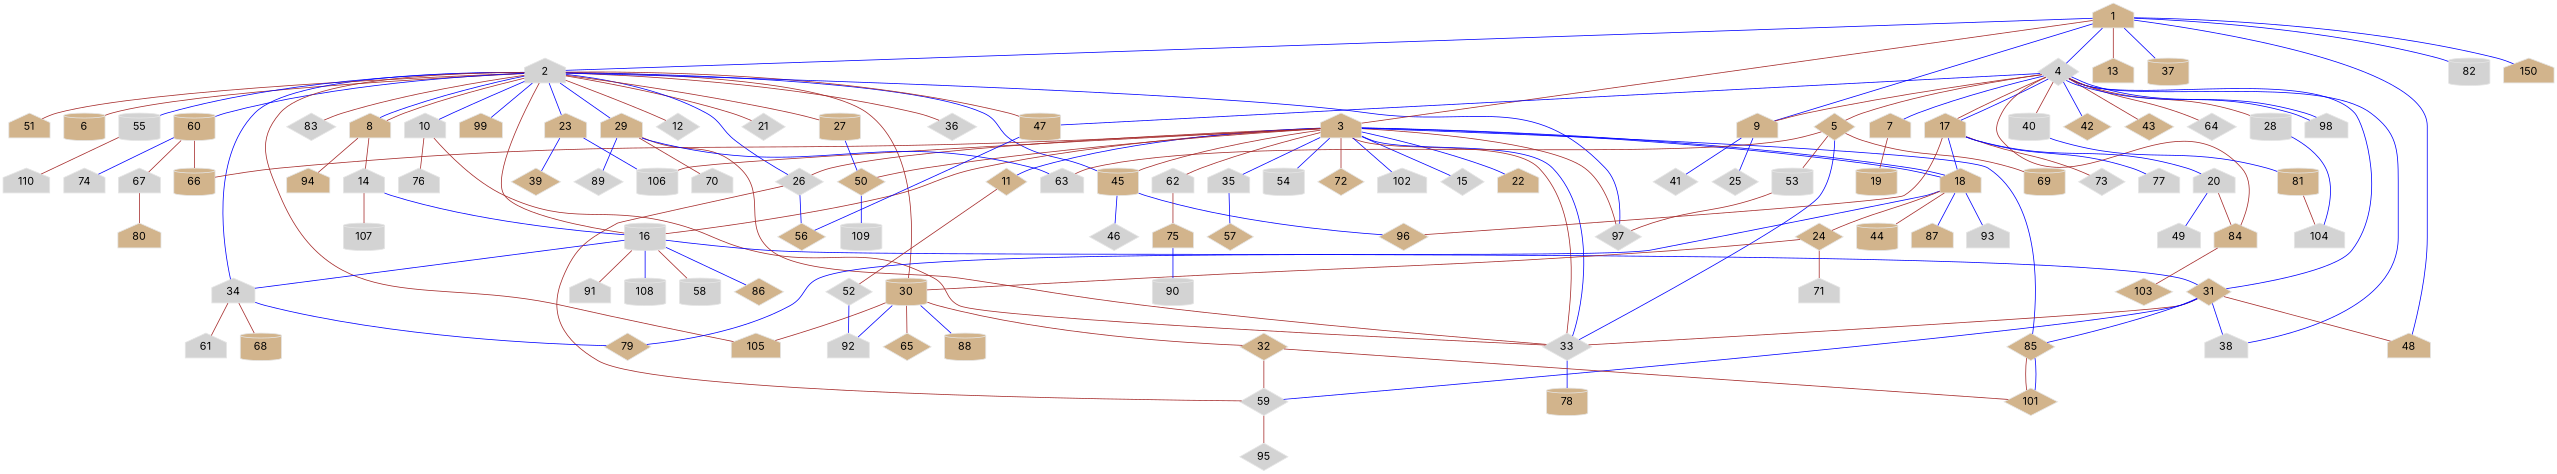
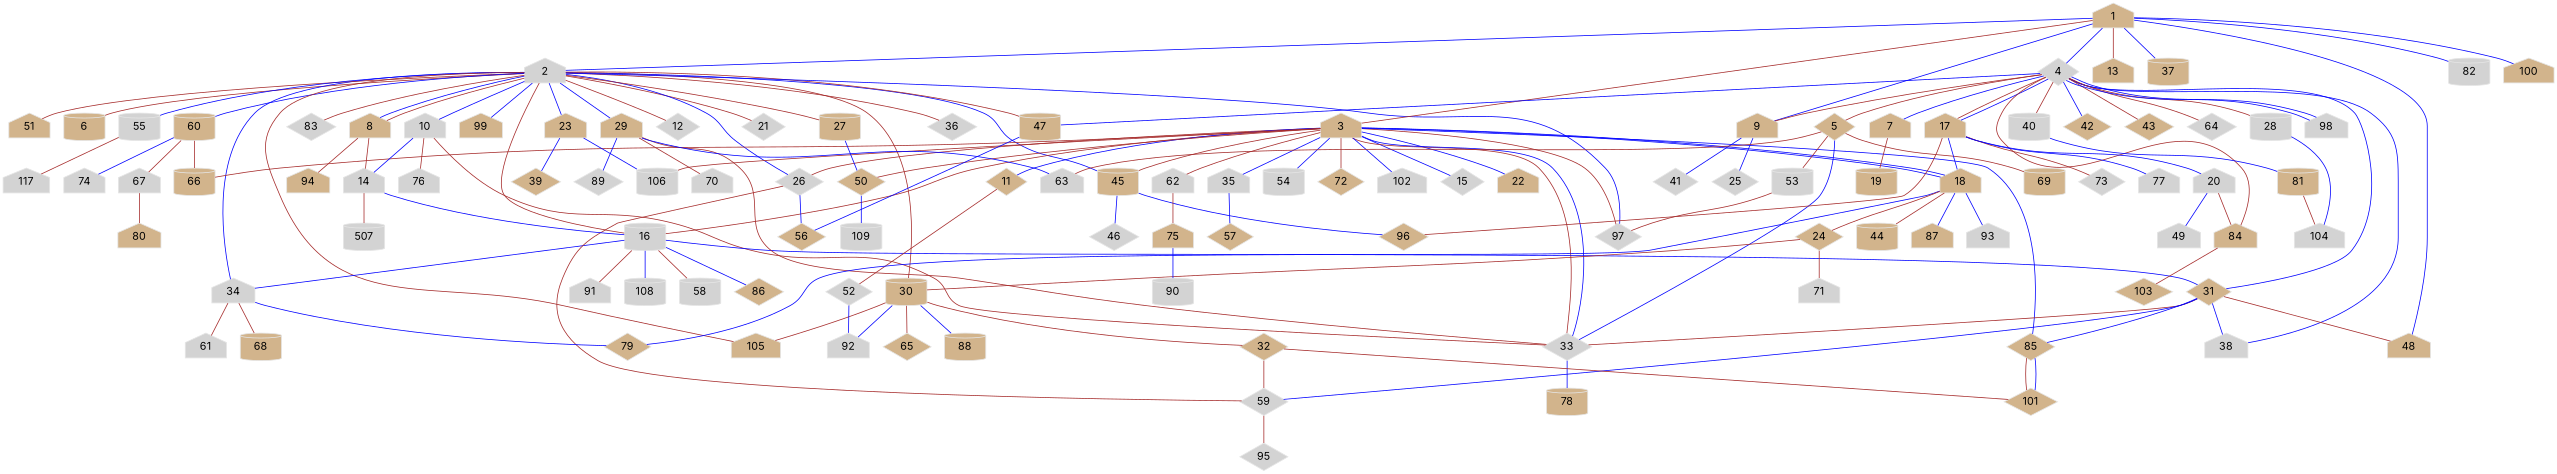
(2529, 72) -> (2529, 72)
none -> (395, 154)
(26, 182) -> (26, 182)
(364, 237) -> (364, 237)
